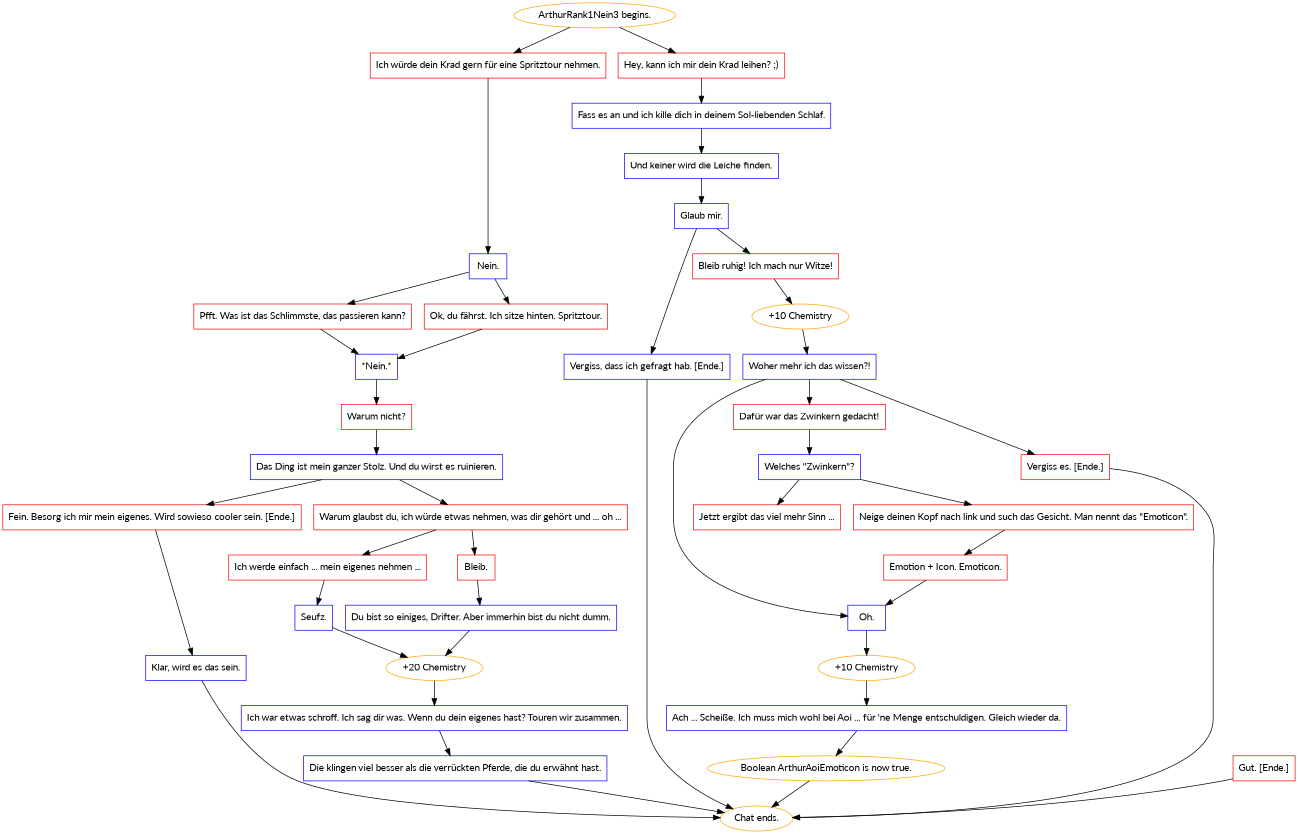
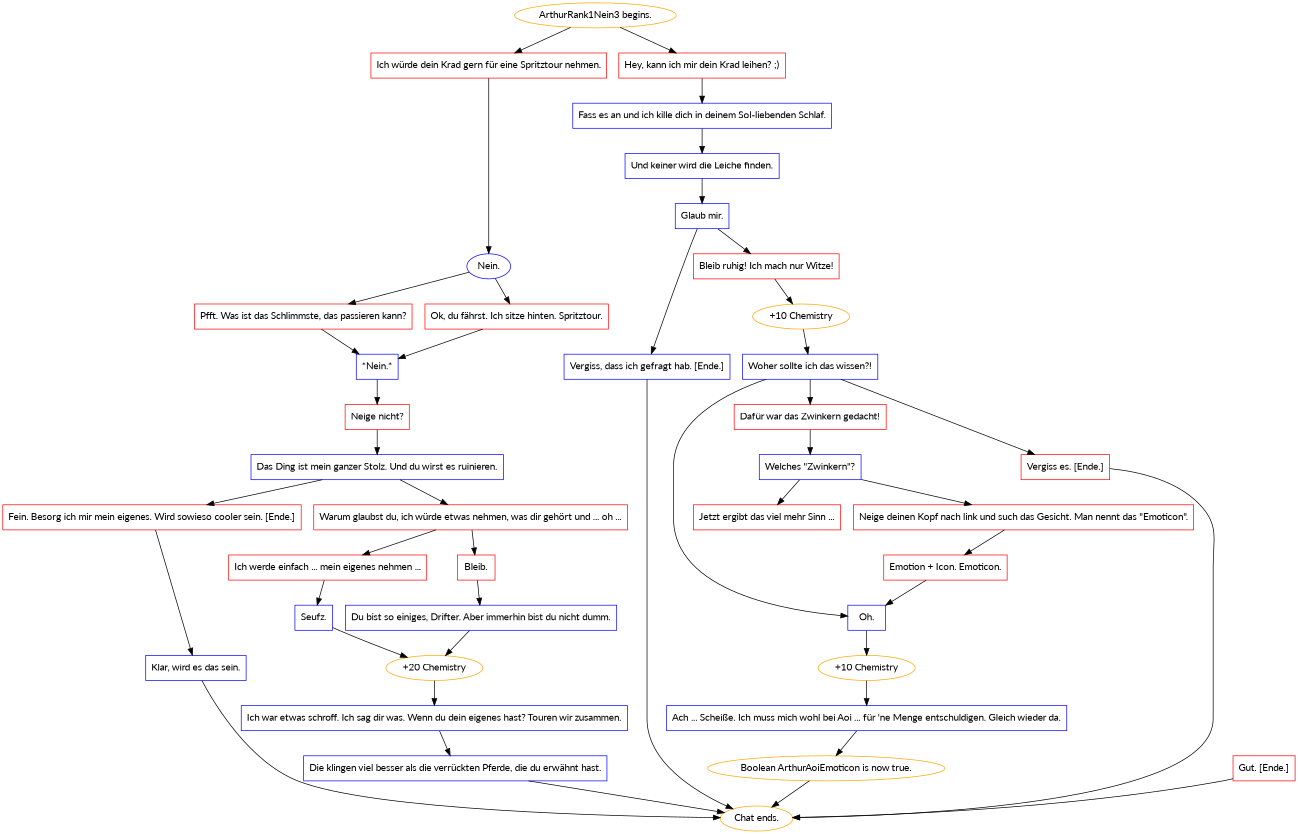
(488, 266) -> (489, 266)
(809, 367) -> (810, 367)
(377, 417) -> (377, 417)
